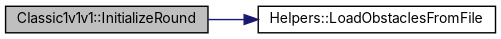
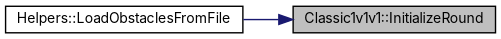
(226, 20) -> (261, 20)
